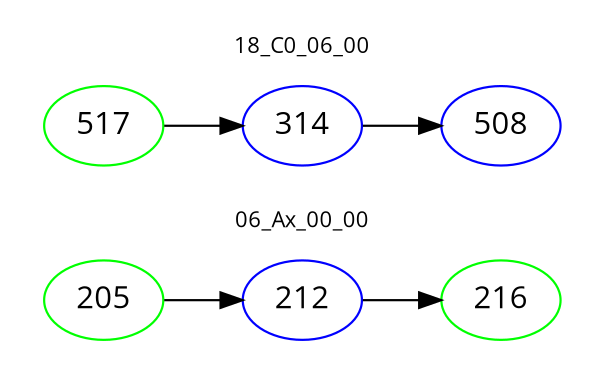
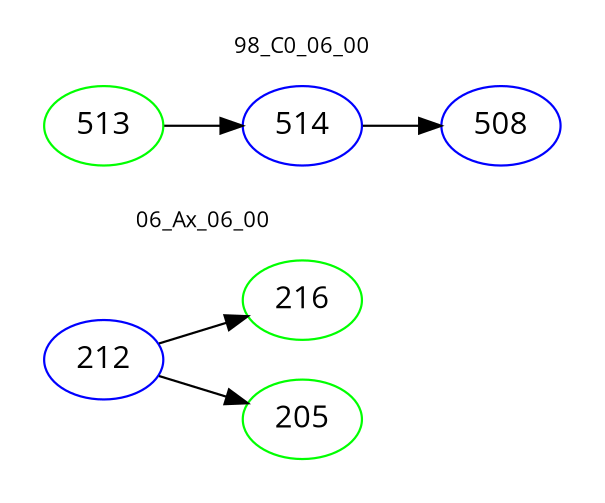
(302, 47) -> (302, 47)
(104, 126) -> (104, 126)
(302, 126) -> (302, 126)
(302, 222) -> (203, 222)
(192, 300) -> (193, 386)
